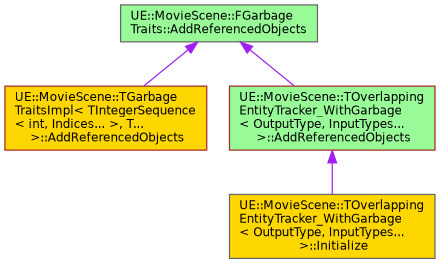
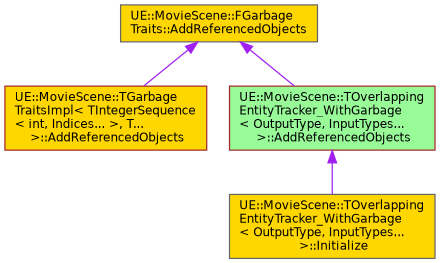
(219, 23) -> (219, 23)
